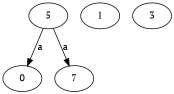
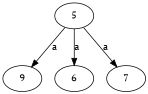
(100, 16) -> none
(152, 16) -> none
(22, 79) -> (22, 79)
none -> (74, 79)
